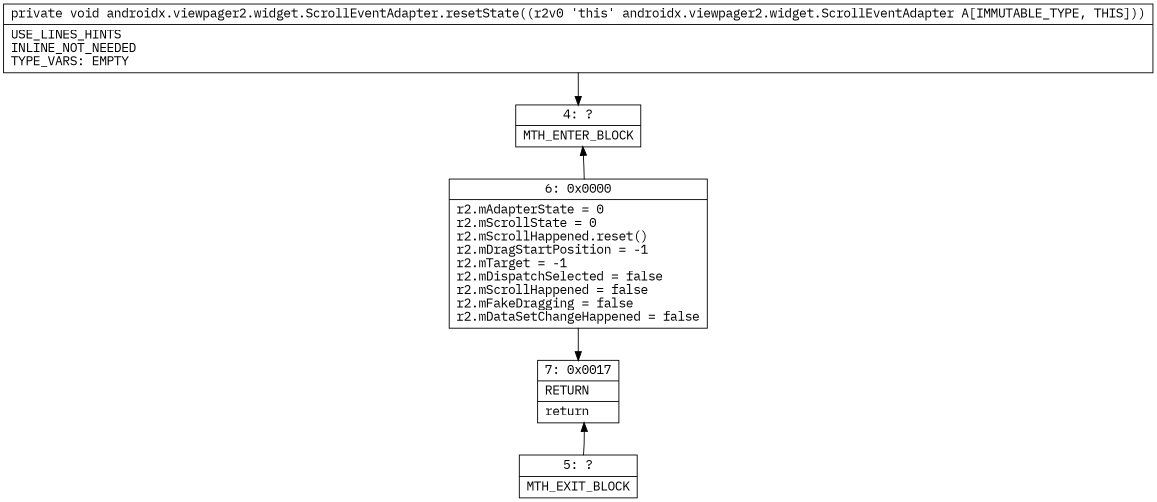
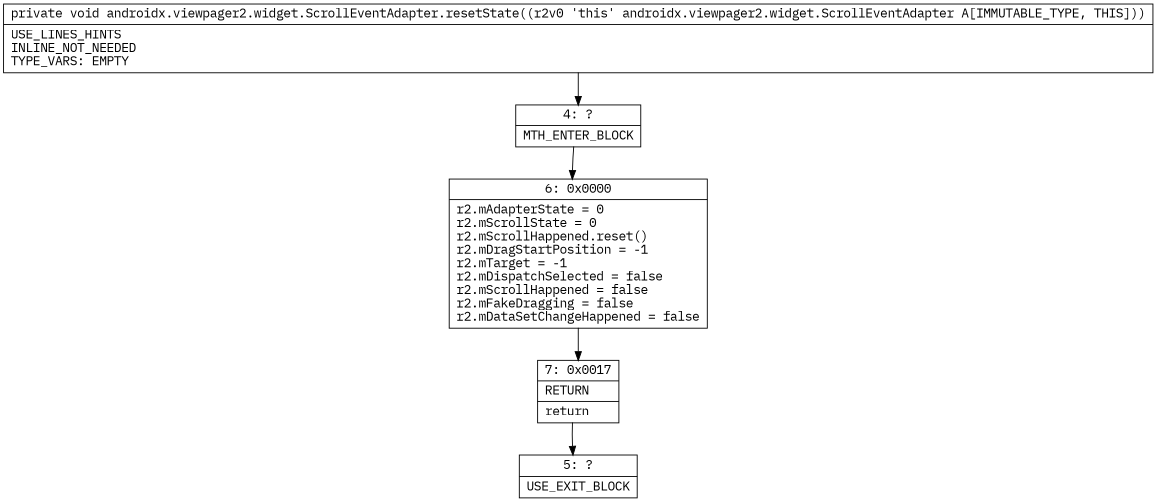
(584, 167) -> (573, 158)
(584, 443) -> (572, 434)
(578, 487) -> (578, 487)
